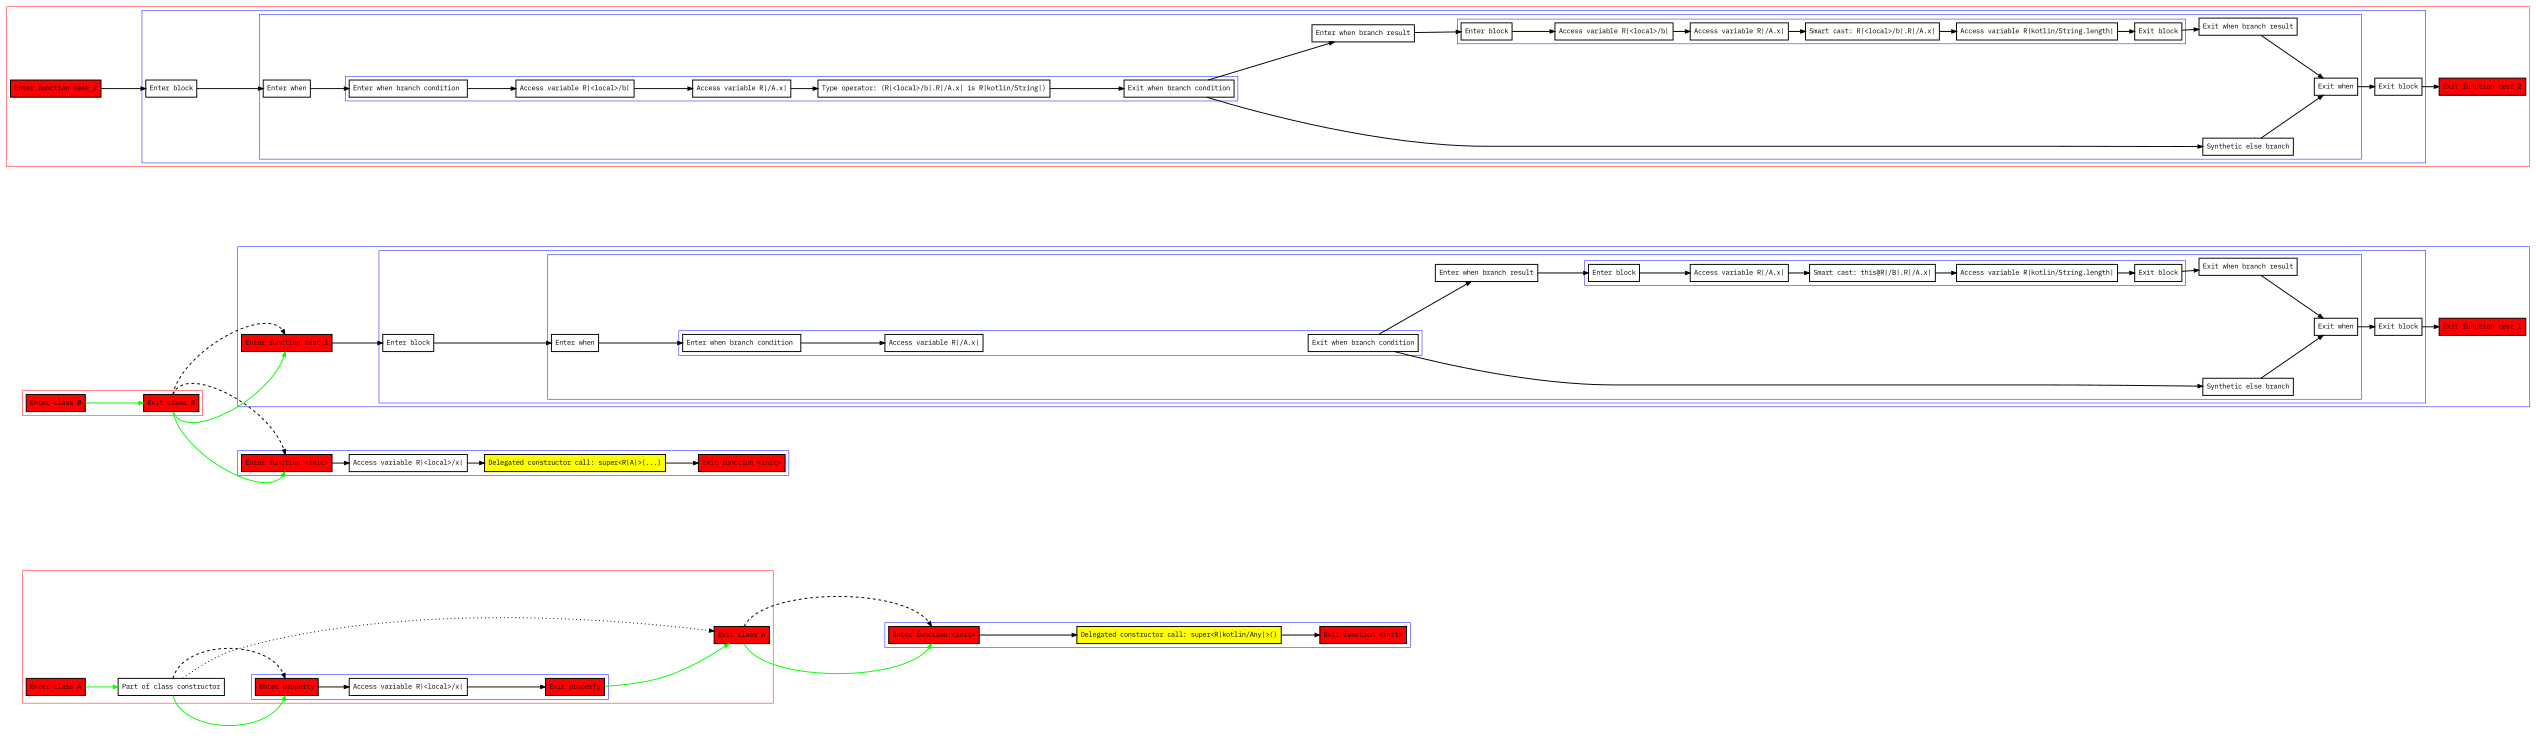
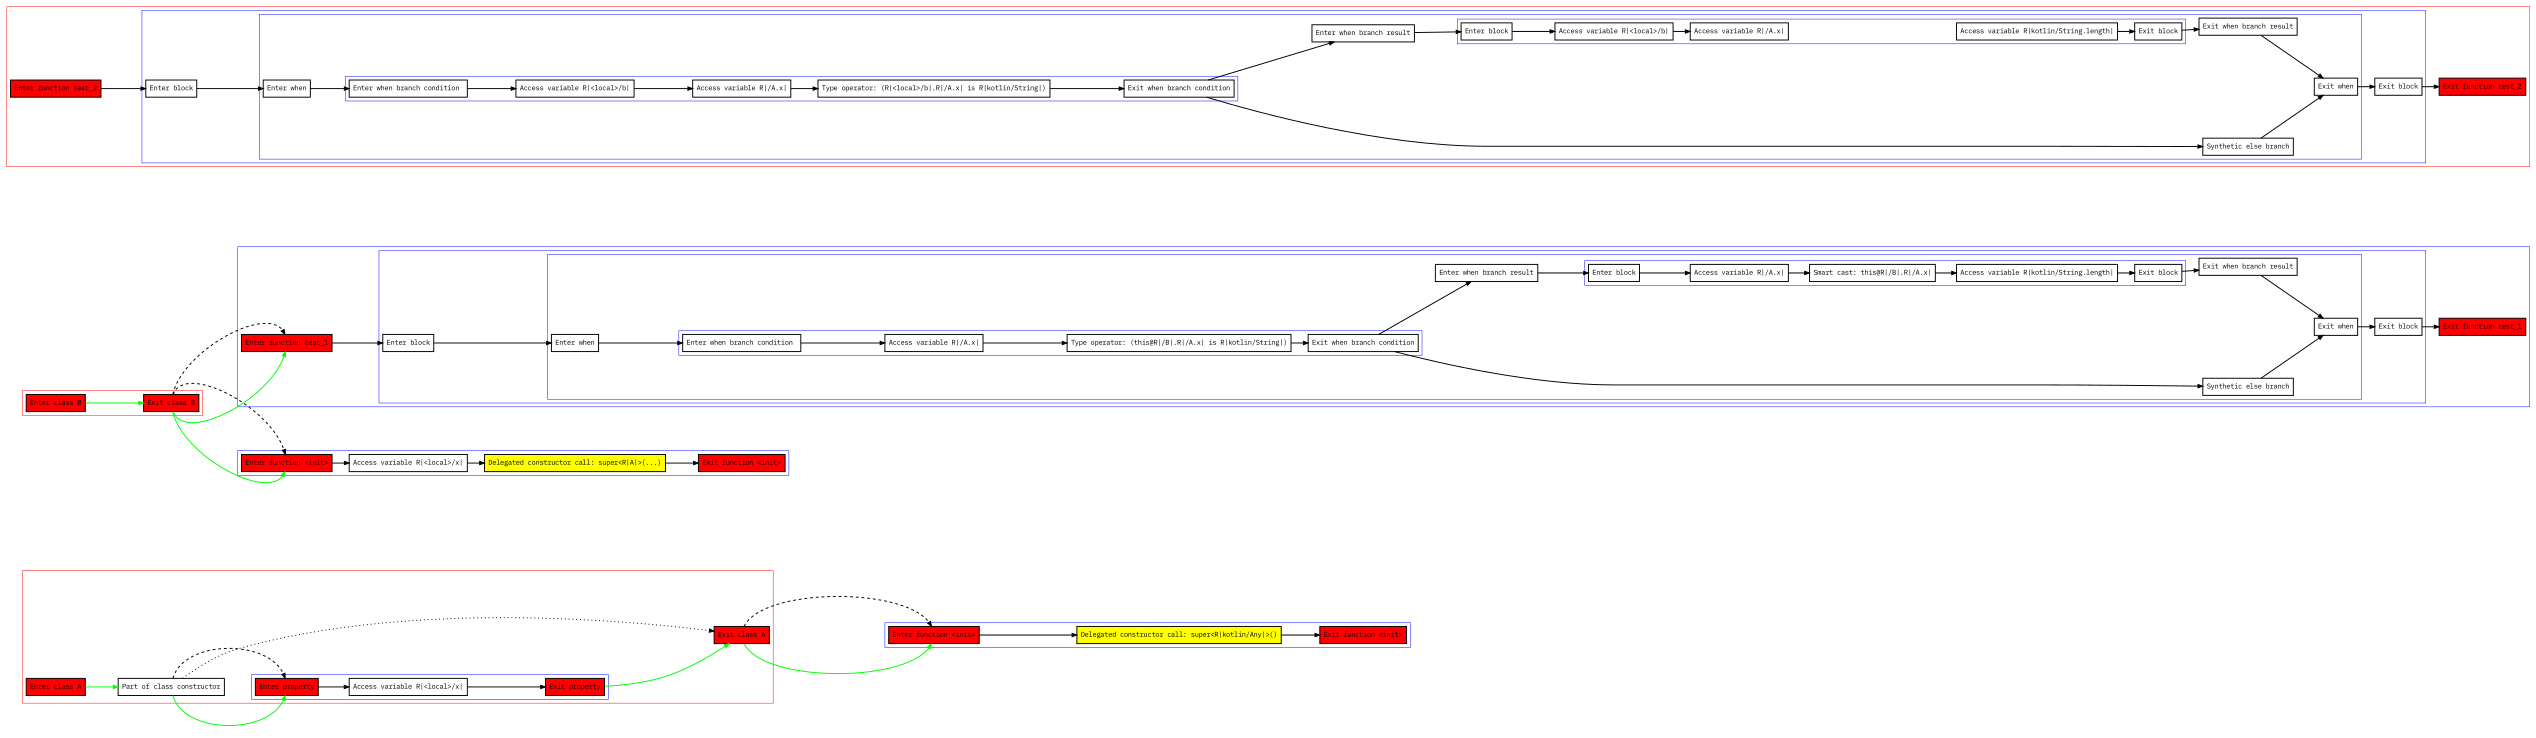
(1872, 31) -> none
none -> (1179, 343)
